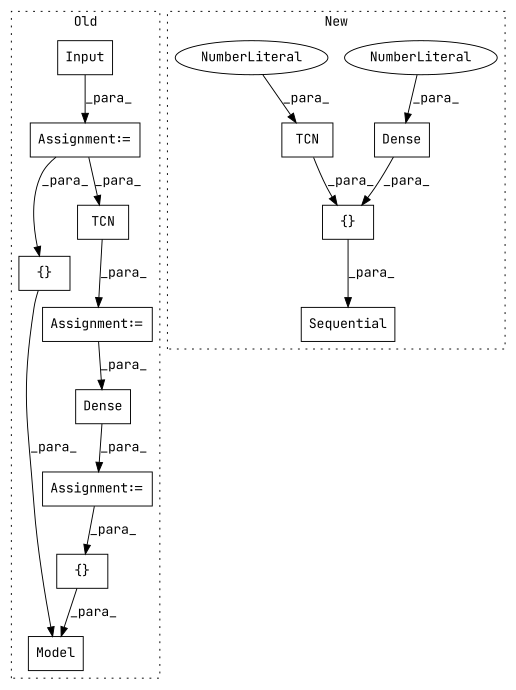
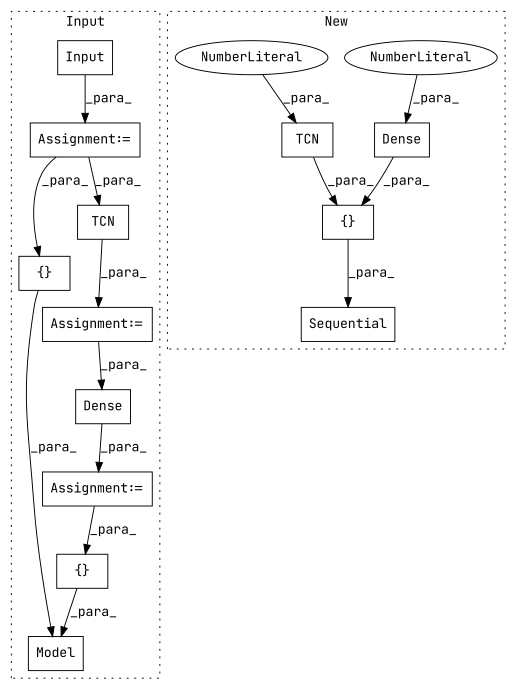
(86, 22) -> (86, 22)
